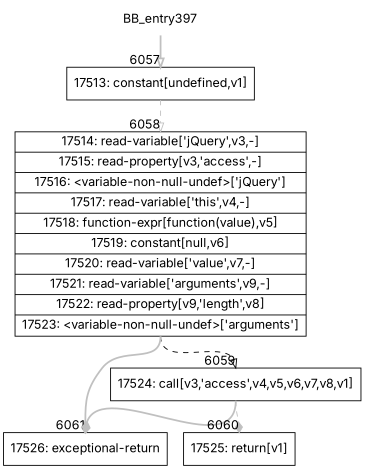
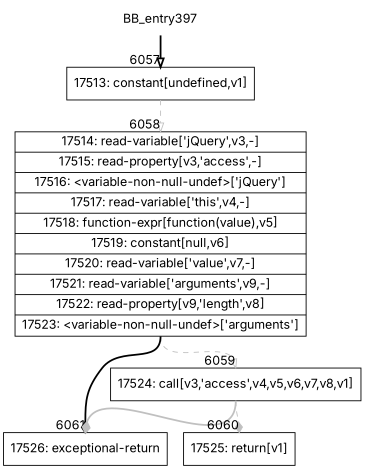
(161, 47) -> (161, 47)
(194, 352) -> (194, 352)
(108, 363) -> (108, 363)
